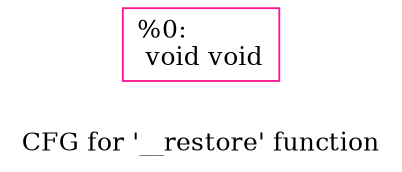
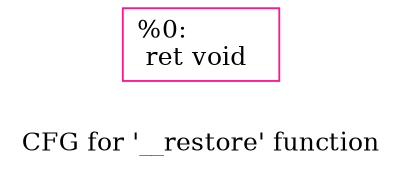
(201, 57) -> (193, 57)
